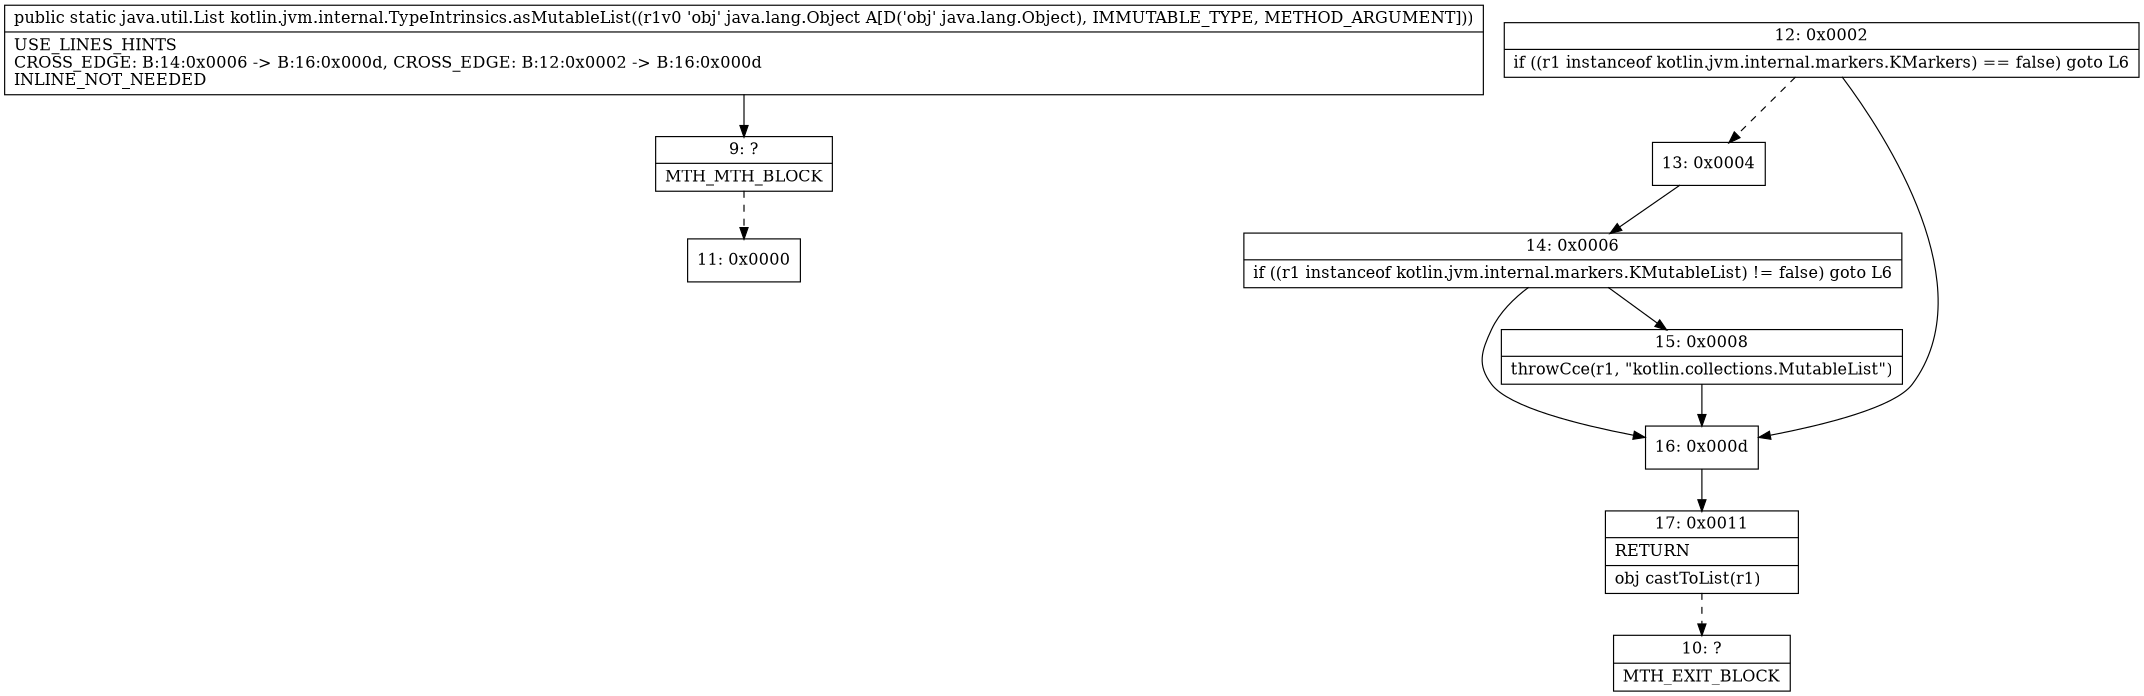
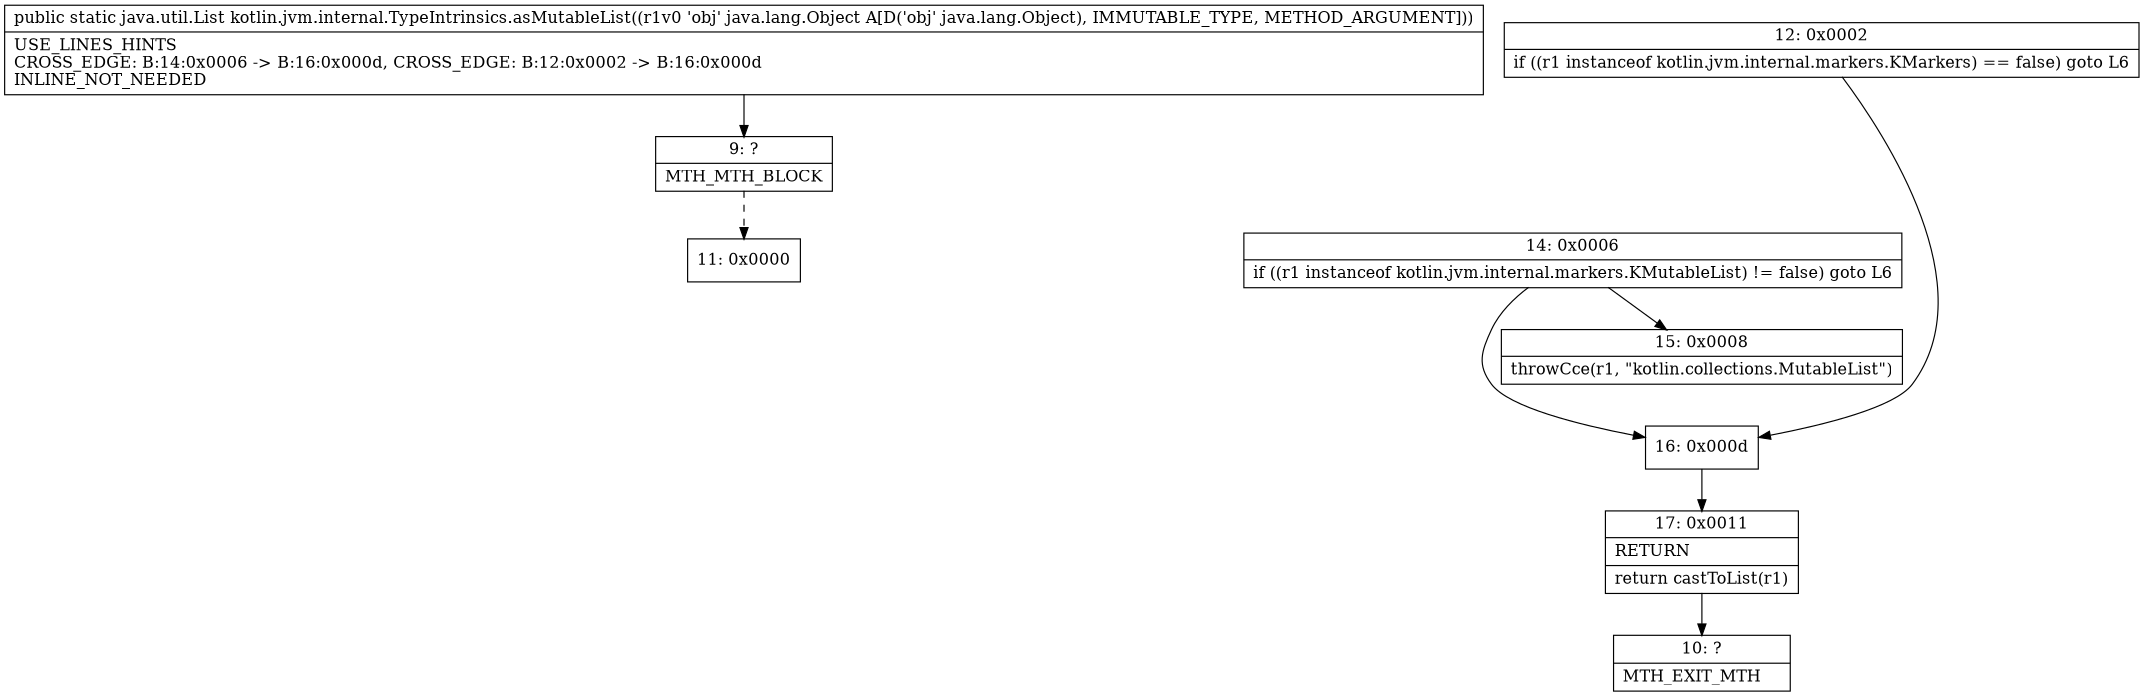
(1709, 164) -> none
(1702, 399) -> none
(1688, 579) -> (1702, 579)
(1702, 608) -> (1702, 608)
(1702, 677) -> (1692, 677)
